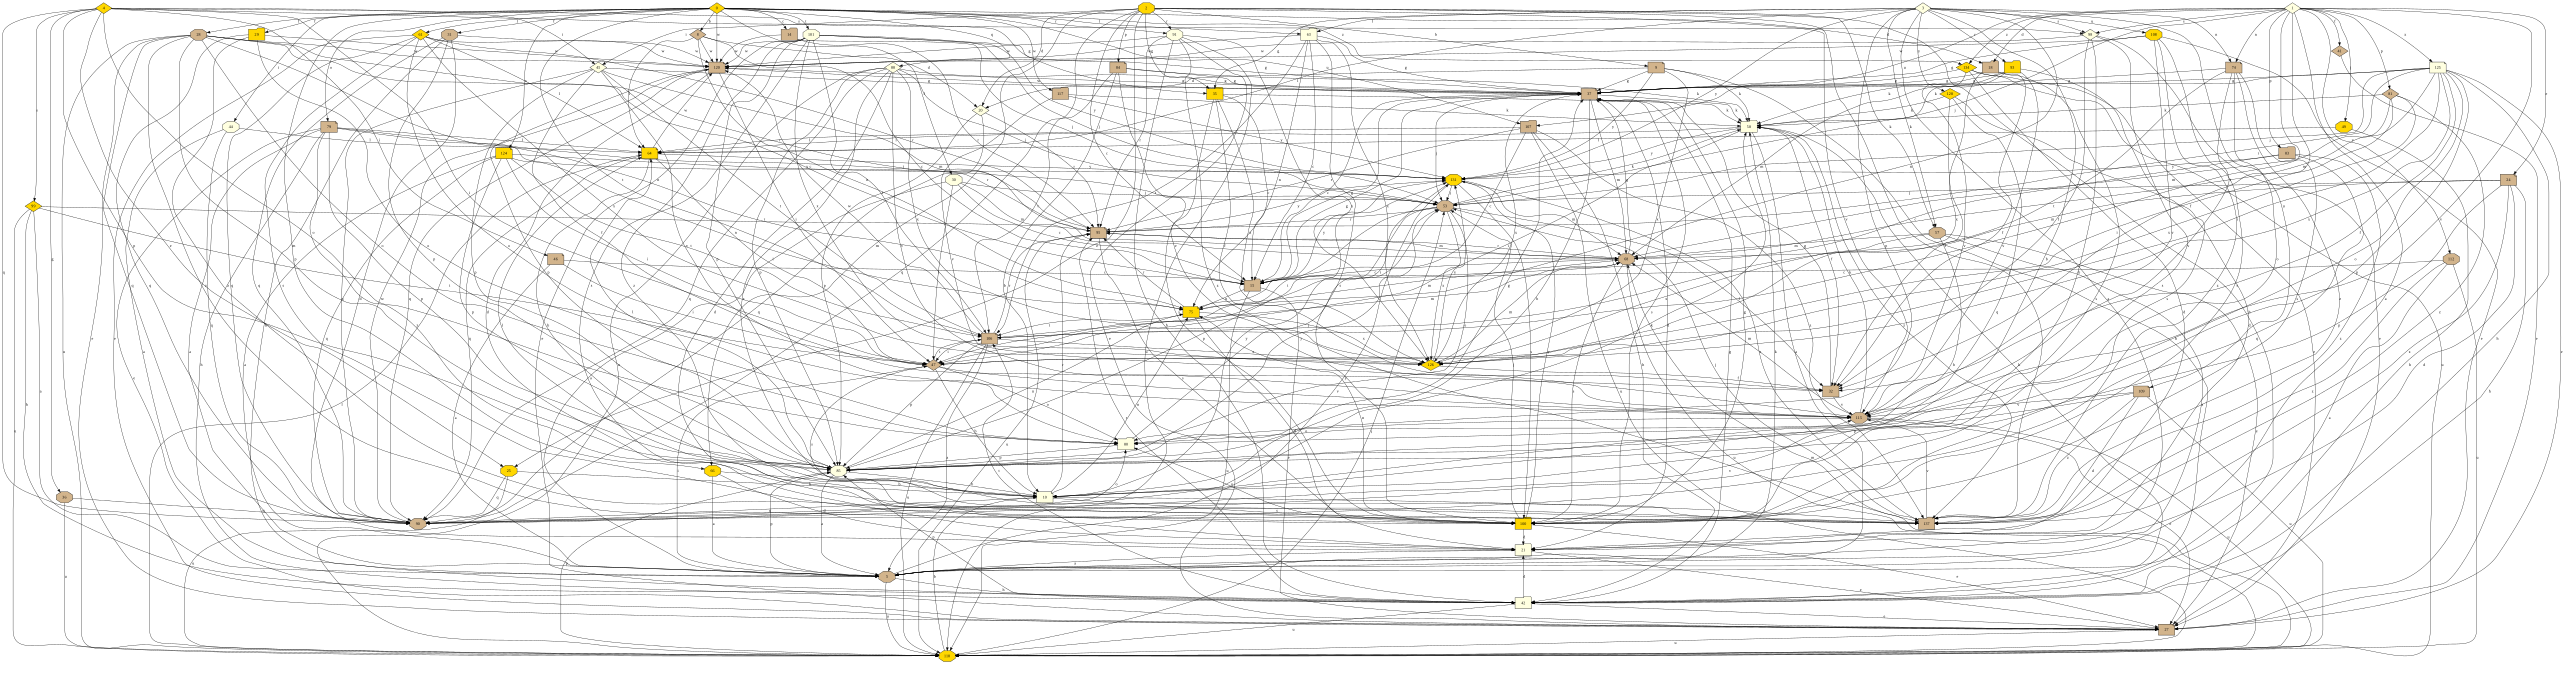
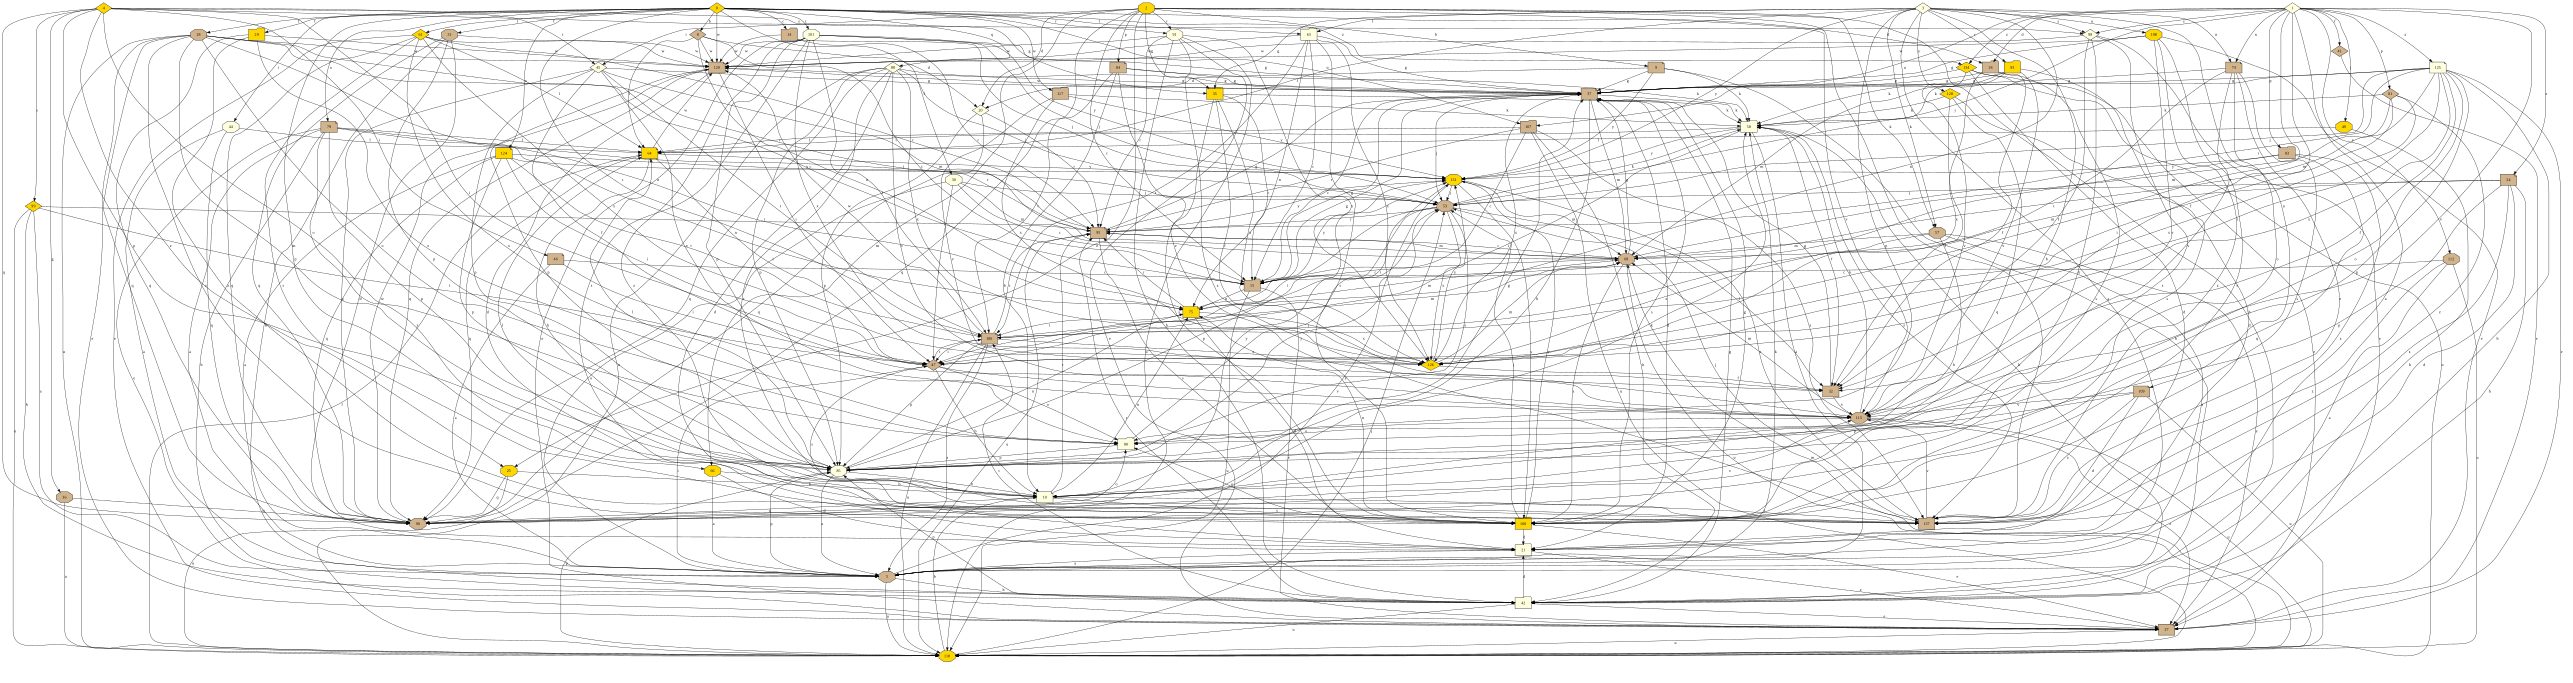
none -> (1329, 115)
(1643, 263) -> (1141, 294)
